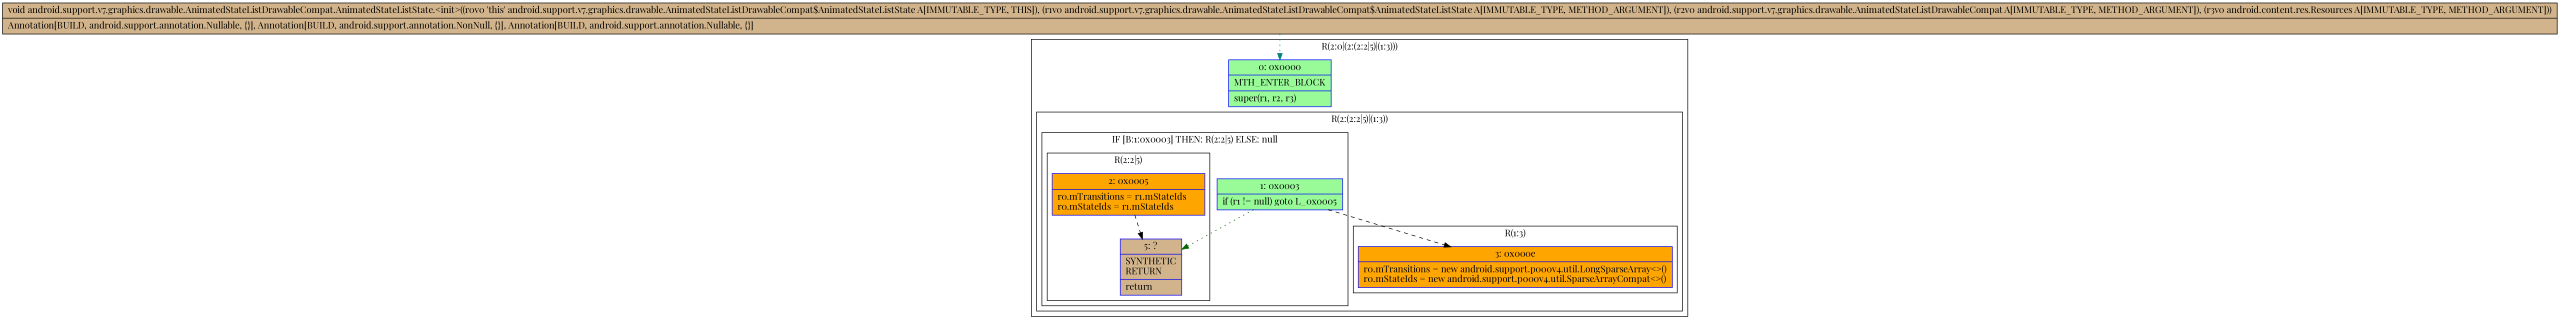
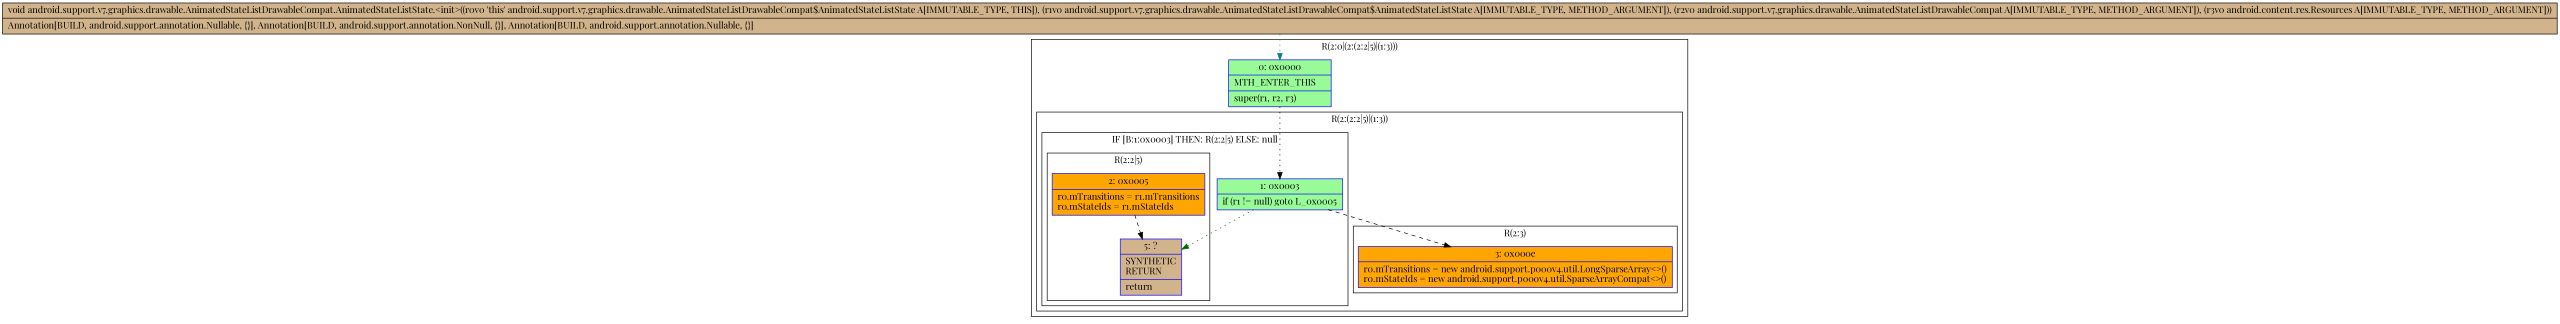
(1280, 83) -> (1275, 83)
none -> (1280, 139)
(1122, 197) -> (1129, 197)
(1515, 234) -> (1515, 234)
